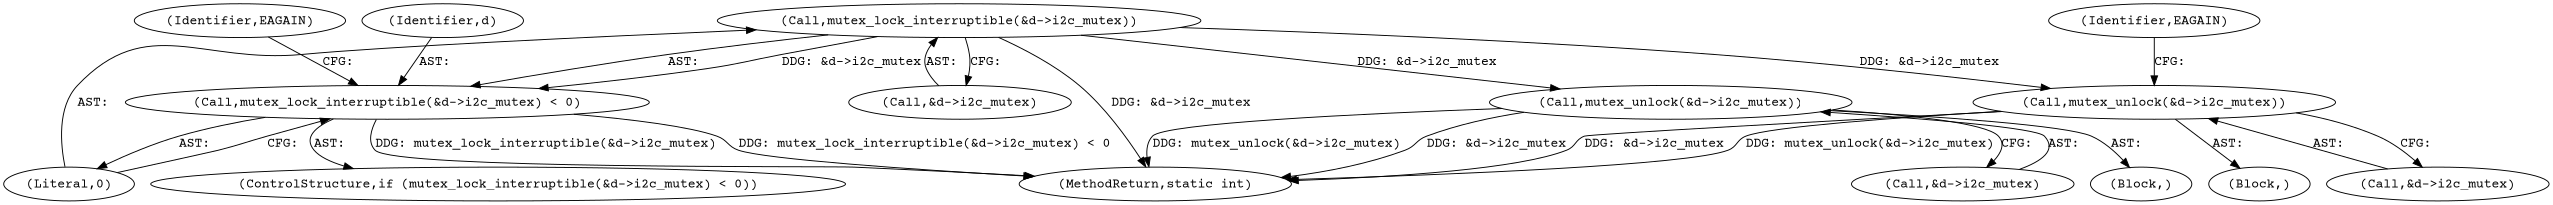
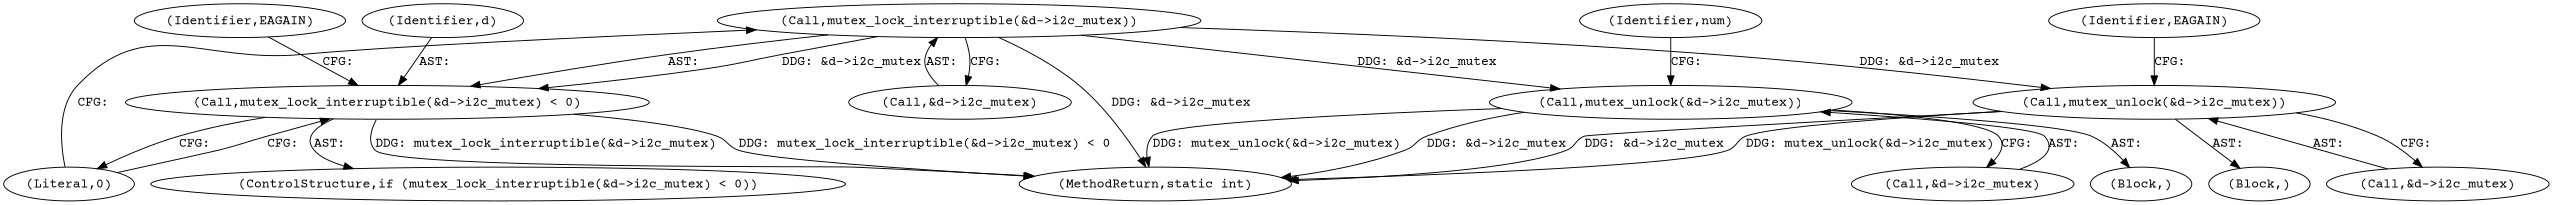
none -> (1671, 21)
(97, 102) -> (97, 102)
(199, 143) -> (199, 143)
